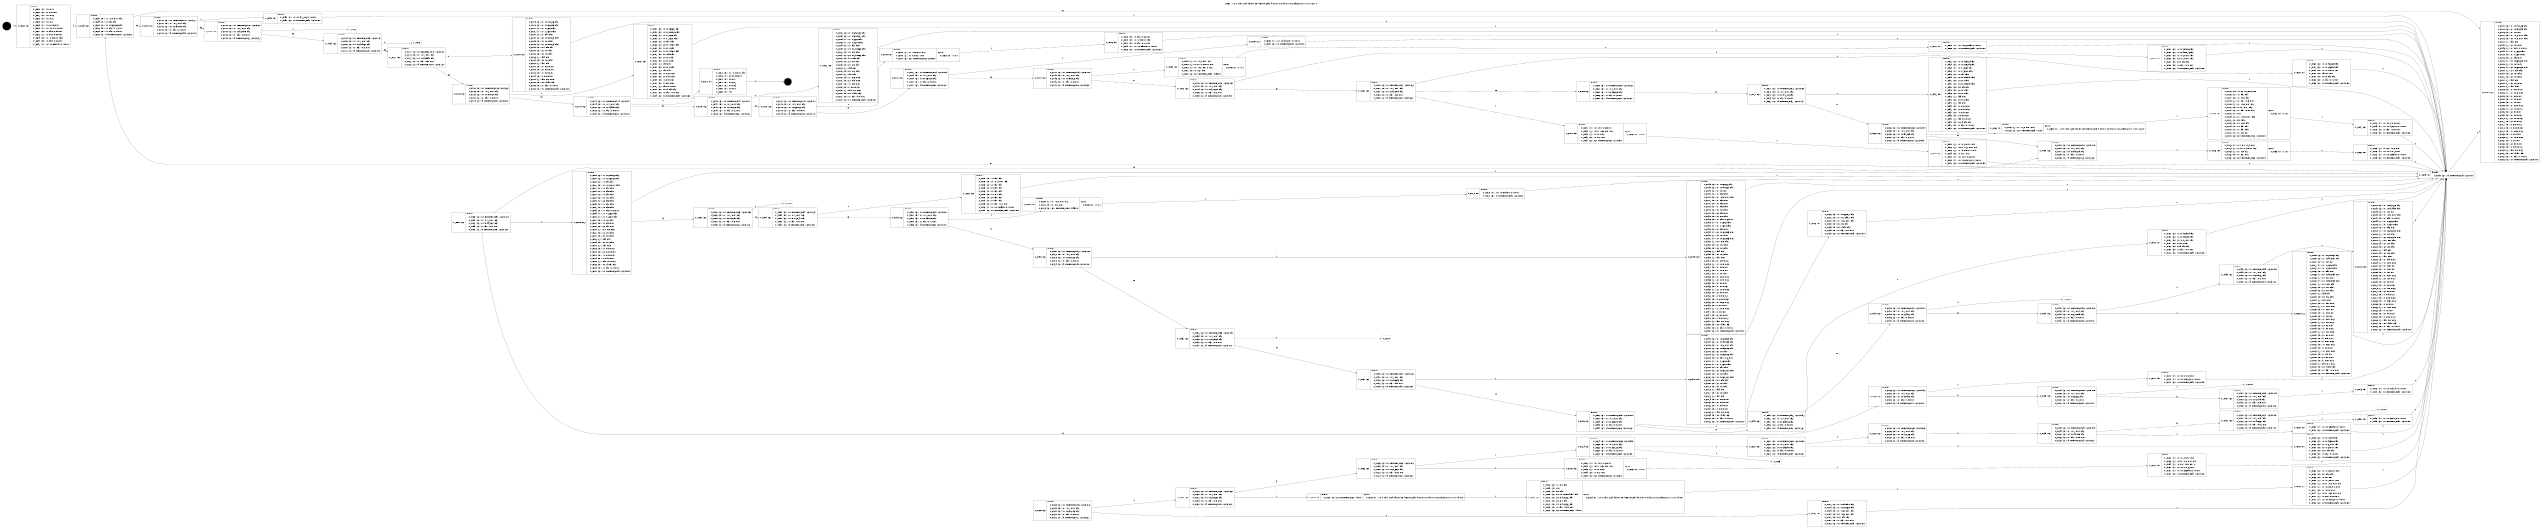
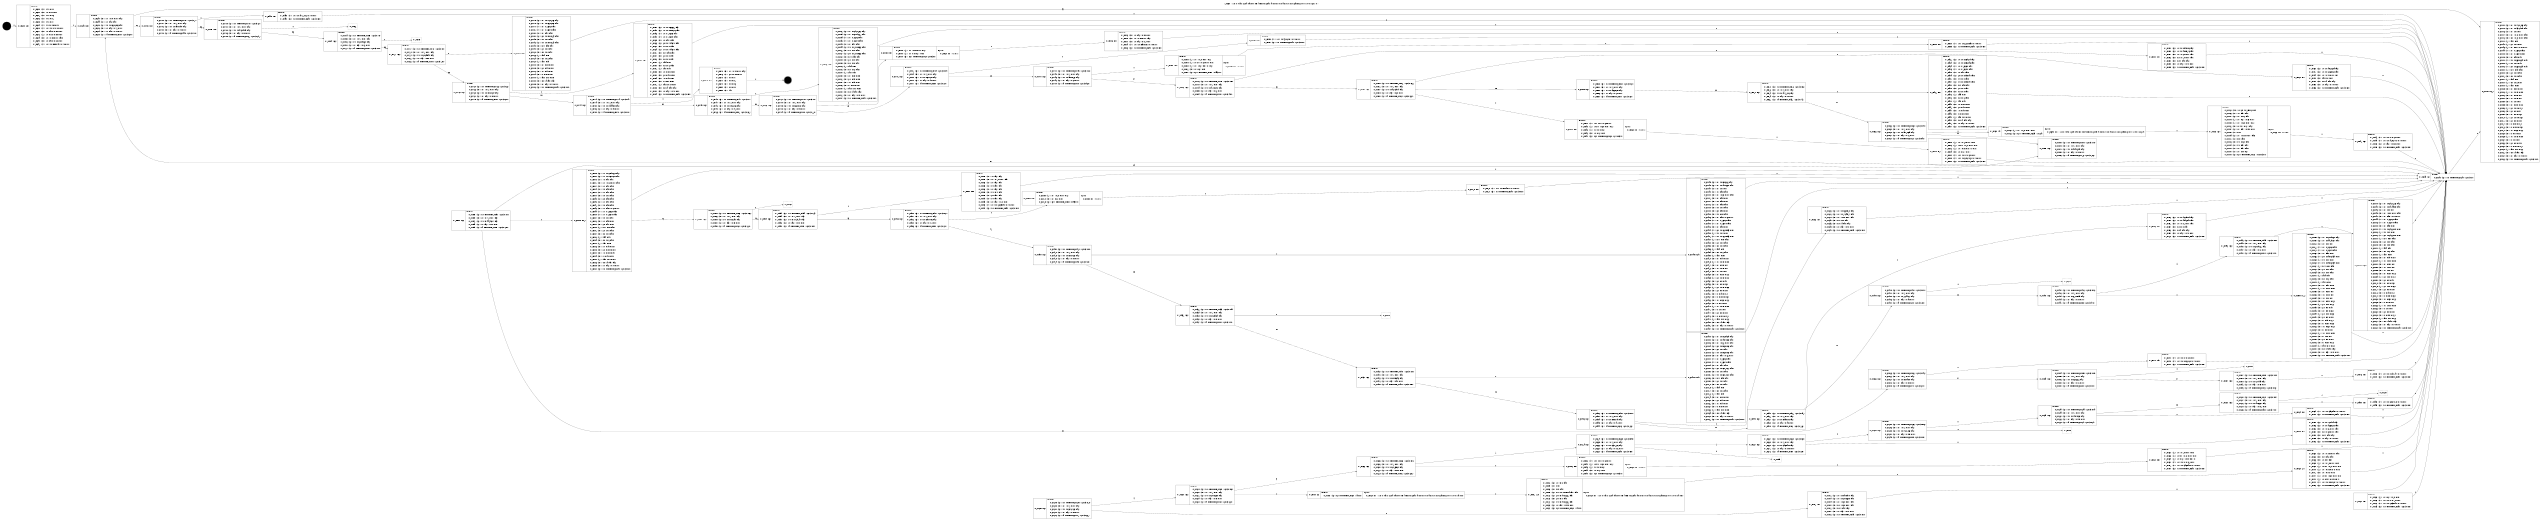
(2249, 151) -> none
none -> (2067, 430)
